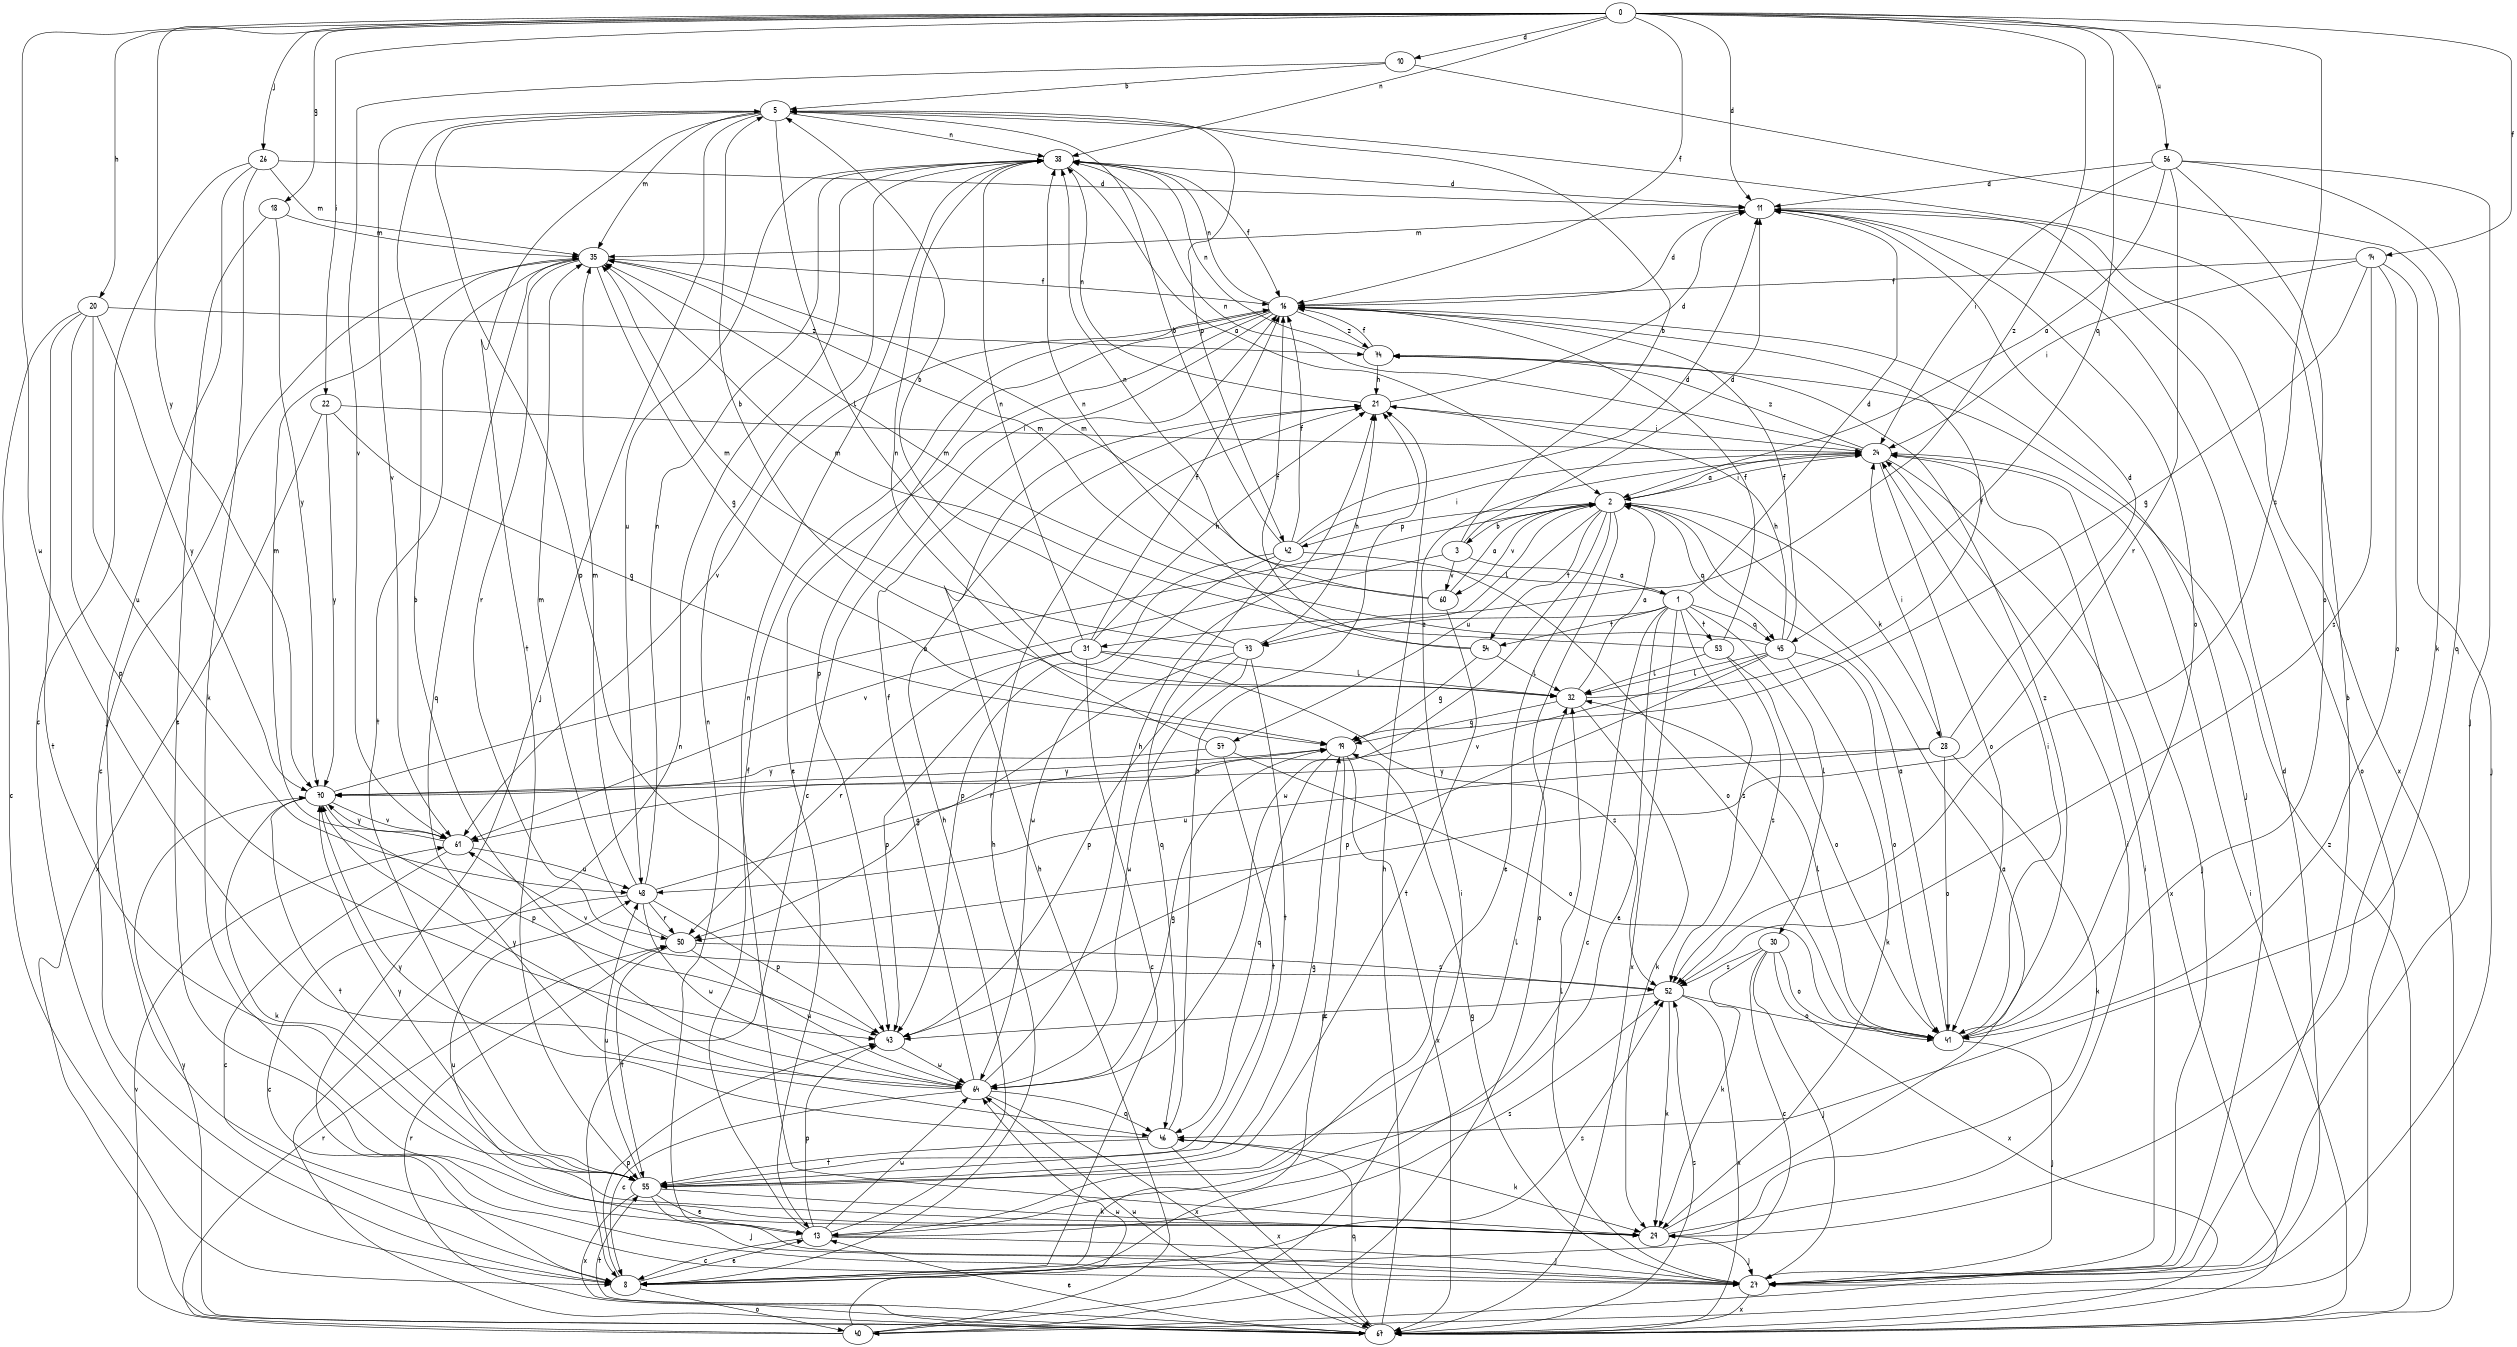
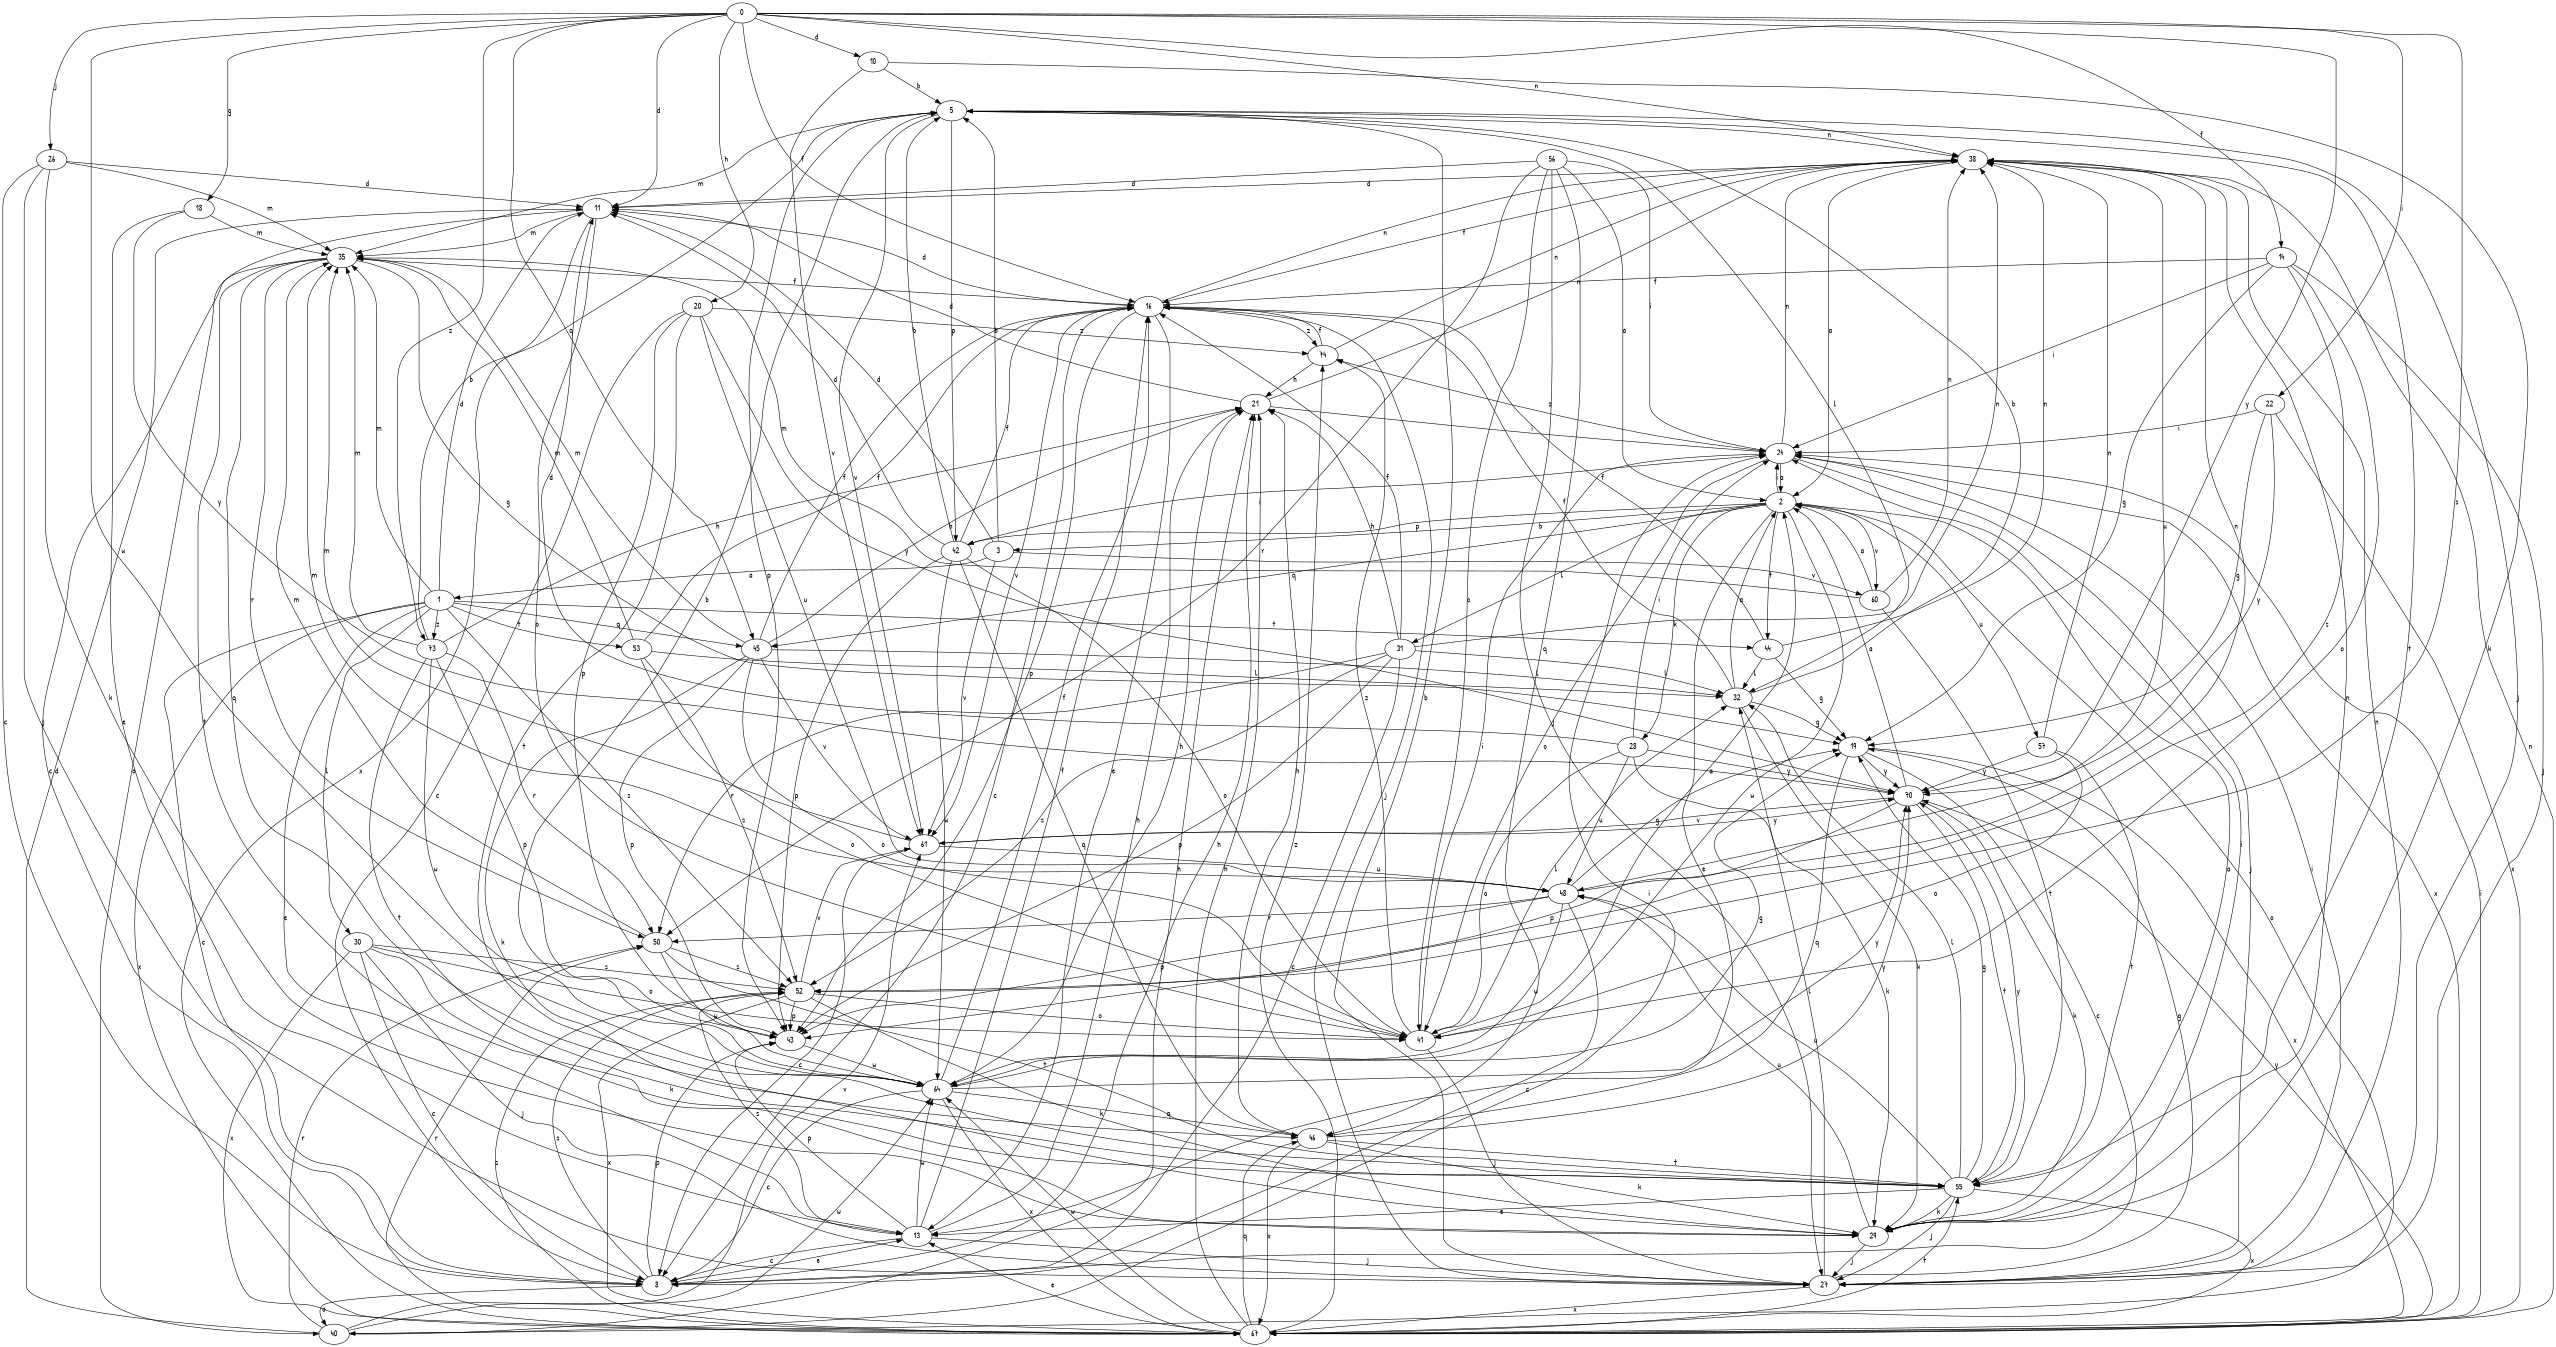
(1941, 19) -> none
(1486, 649) -> (1768, 649)
